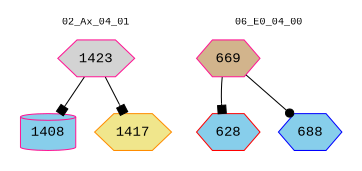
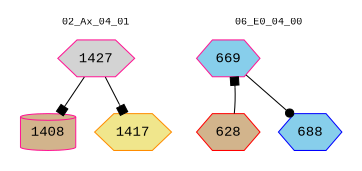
(96, 58) -> (96, 58)
(228, 58) -> (228, 58)
(221, 90) -> (235, 100)
(48, 132) -> (48, 132)
(228, 132) -> (228, 132)
